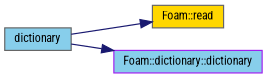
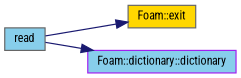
(188, 17) -> (162, 17)
(38, 39) -> (25, 39)
